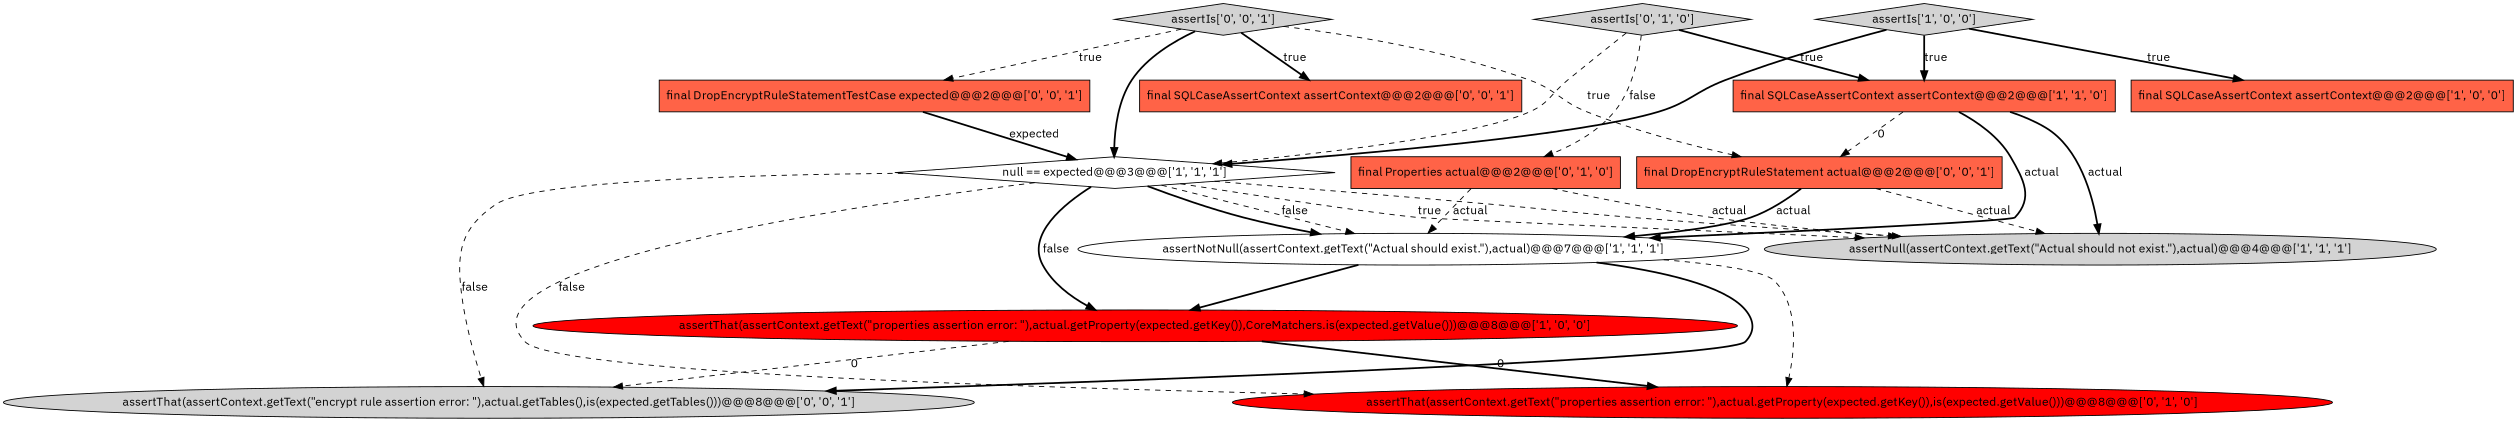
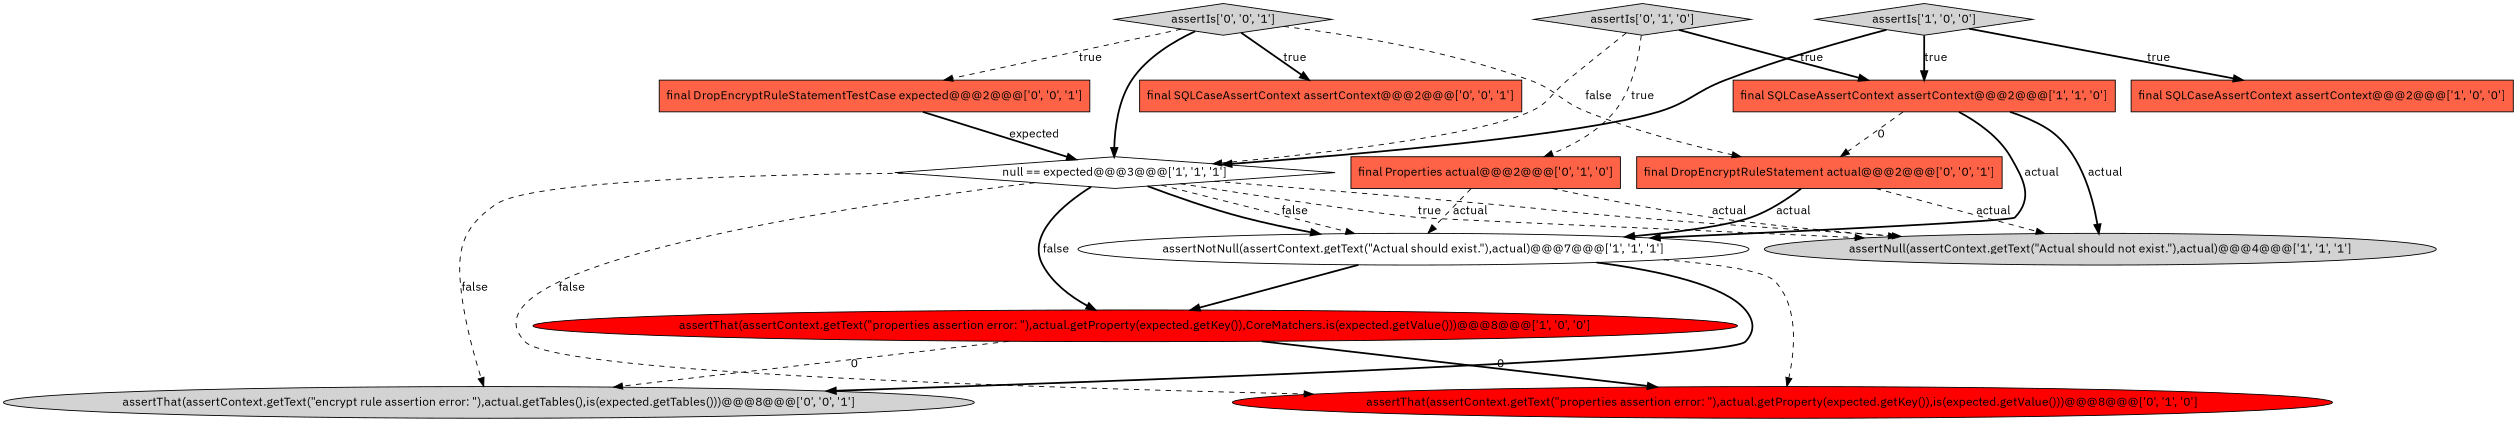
(1599, 96) -> (1599, 96)
(1643, 96) -> (1643, 96)
